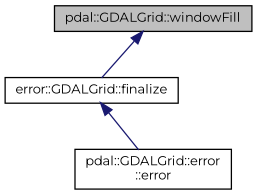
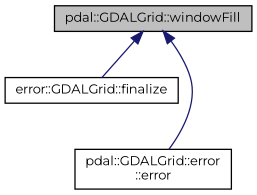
(124, 131) -> (192, 96)
